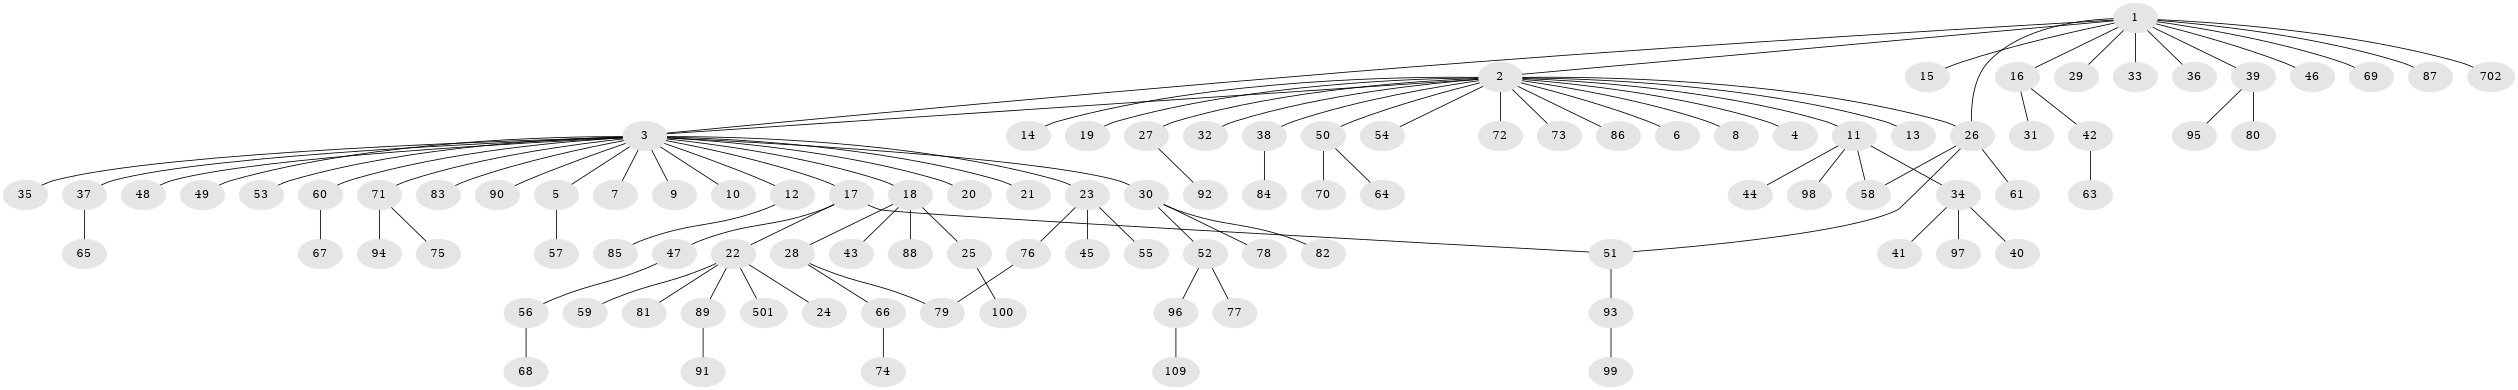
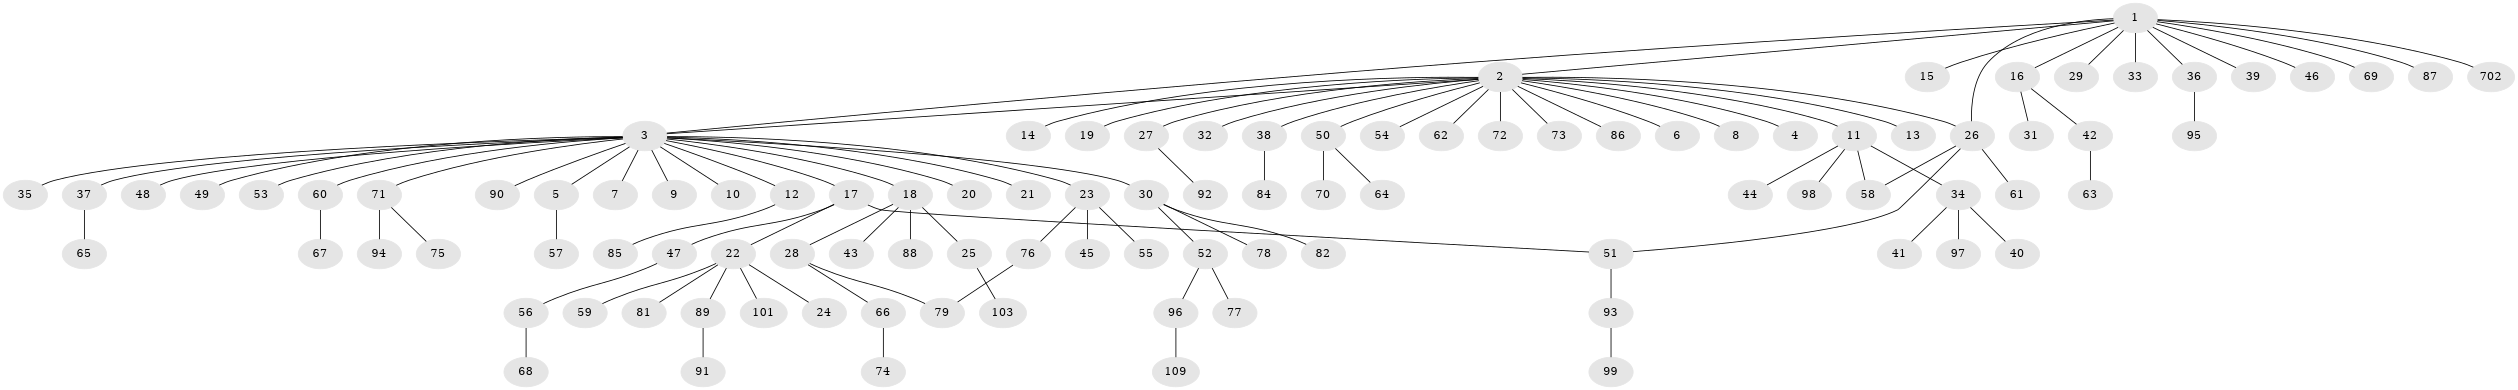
(2224, 106) -> (2194, 107)
none -> (1441, 136)
(2253, 136) -> none
(438, 195) -> none
(764, 313) -> (764, 313)
(1003, 313) -> (1003, 313)
